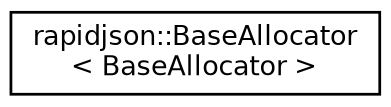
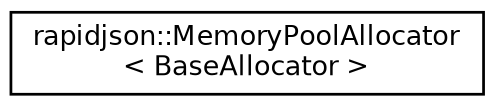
(195, 53) -> (247, 53)
